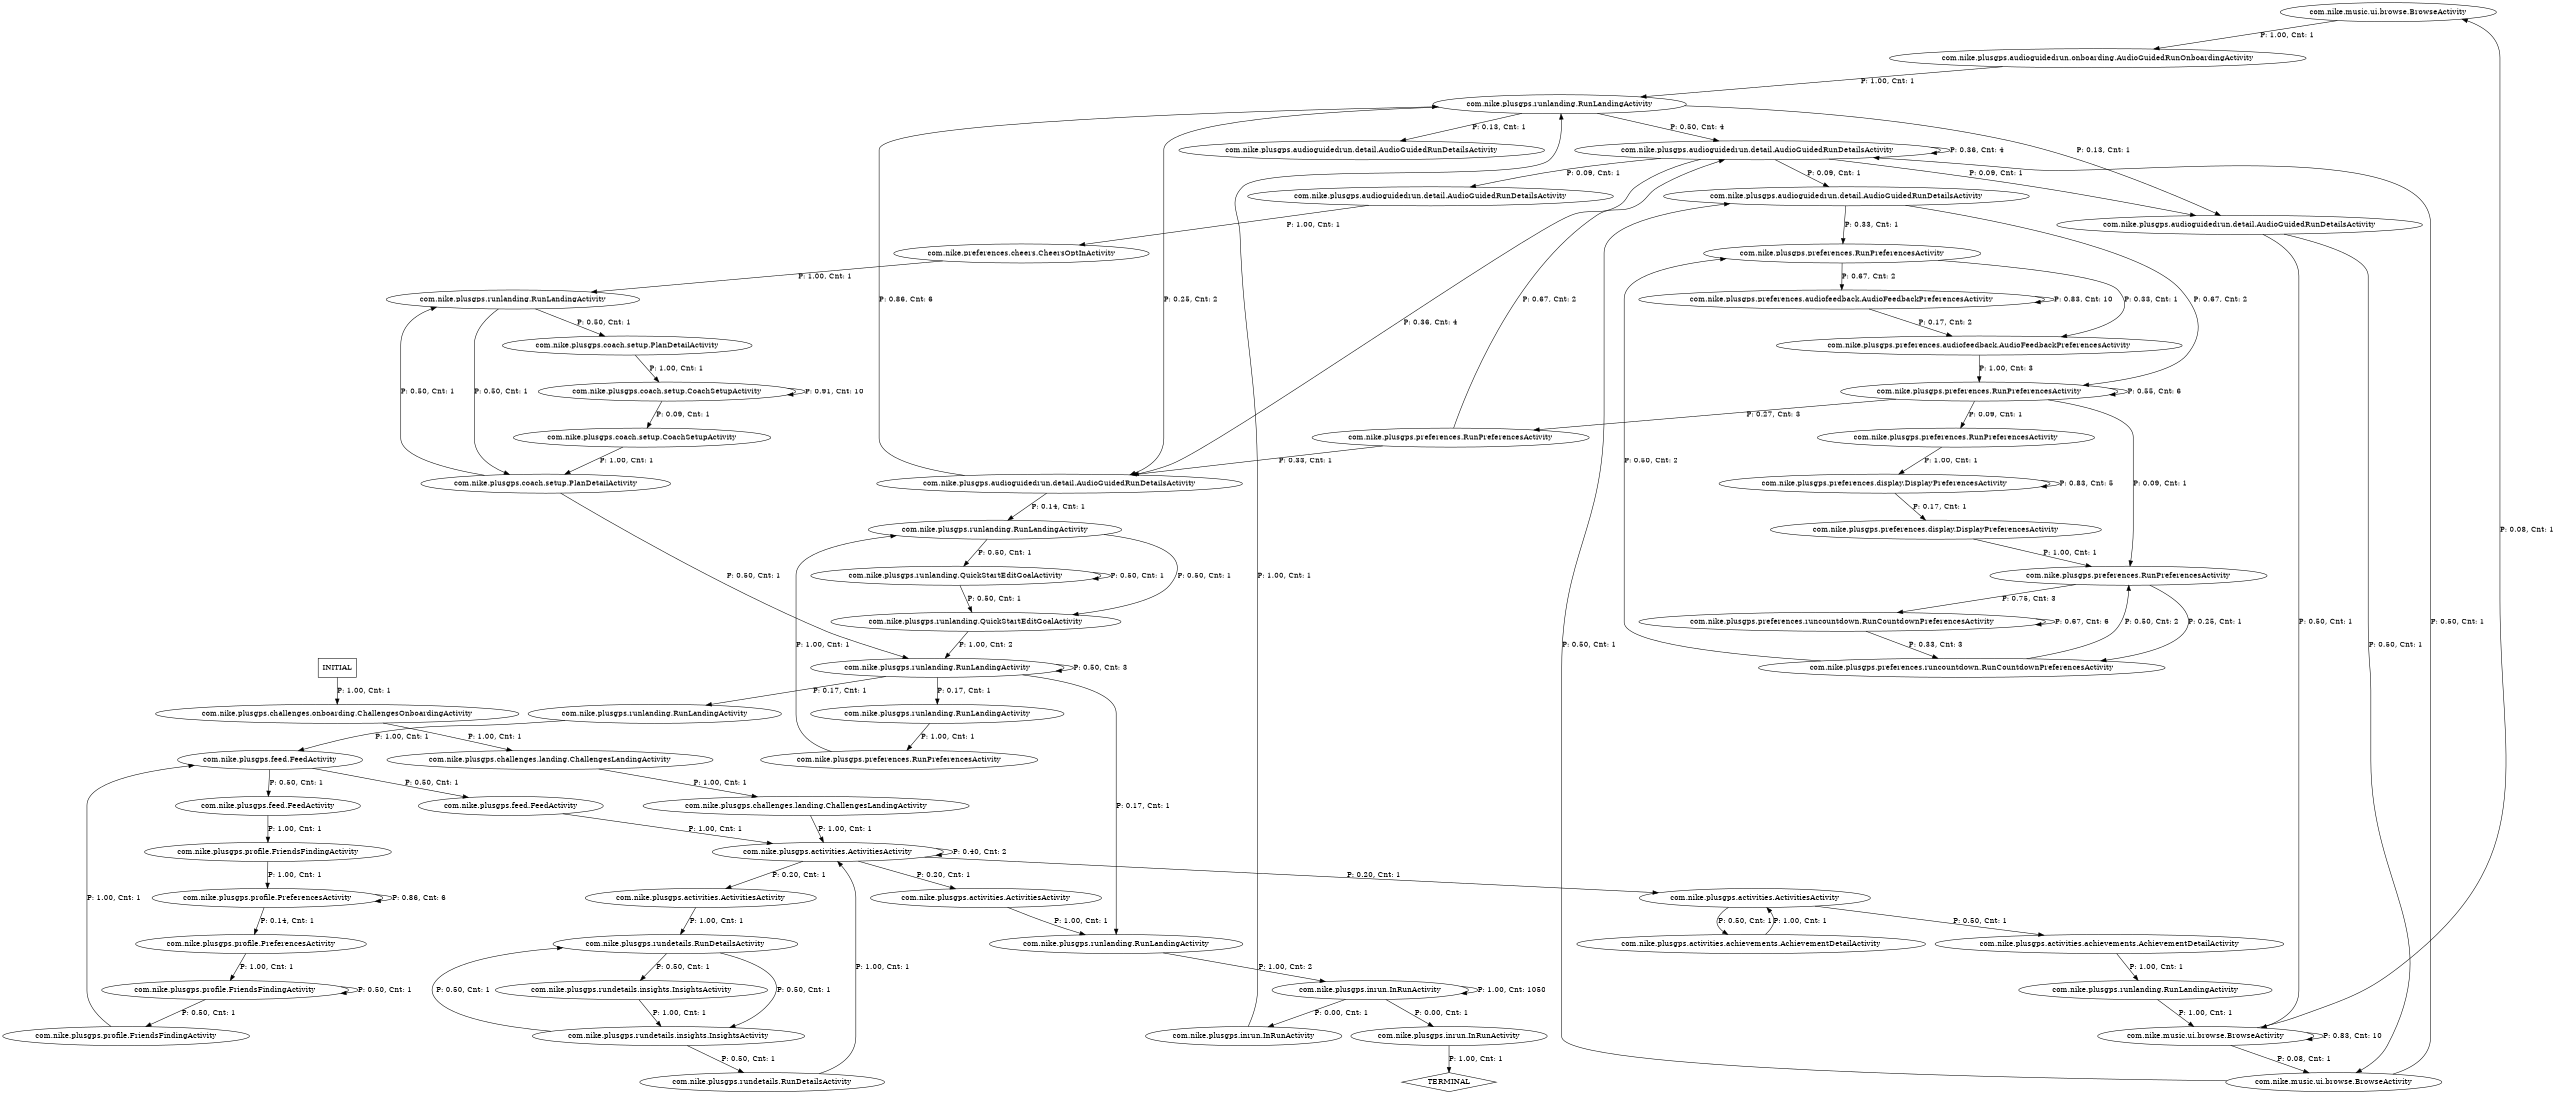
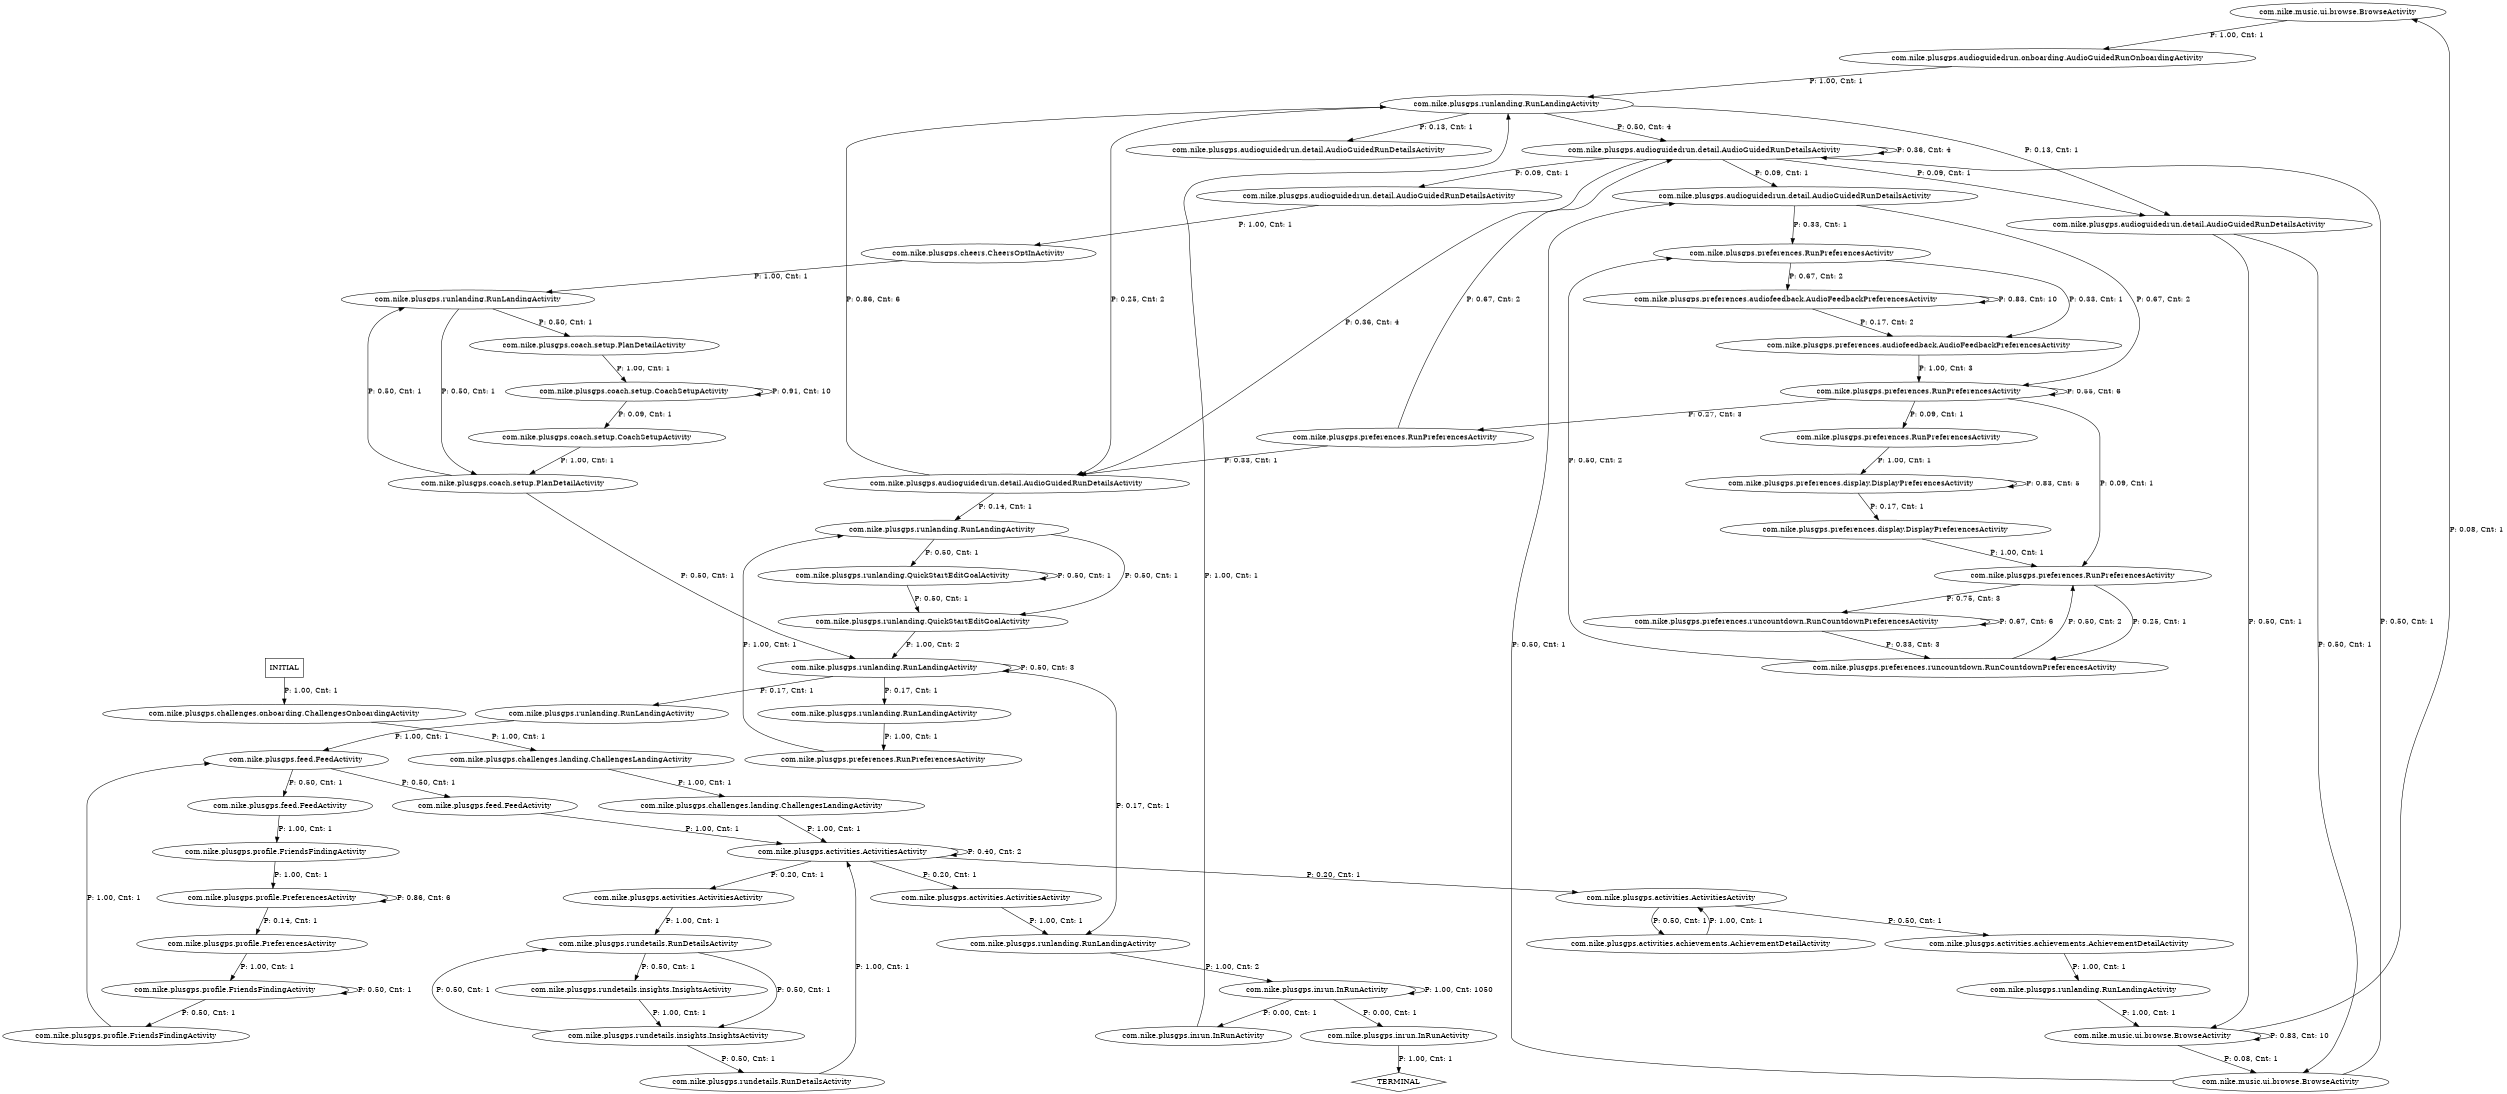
(1021, 253) -> (979, 253)
